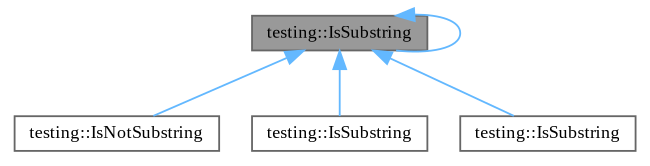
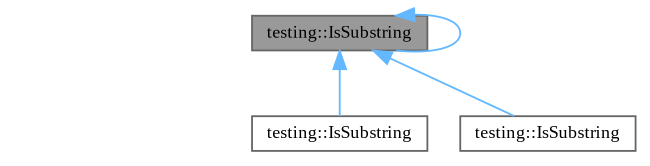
(117, 134) -> none
